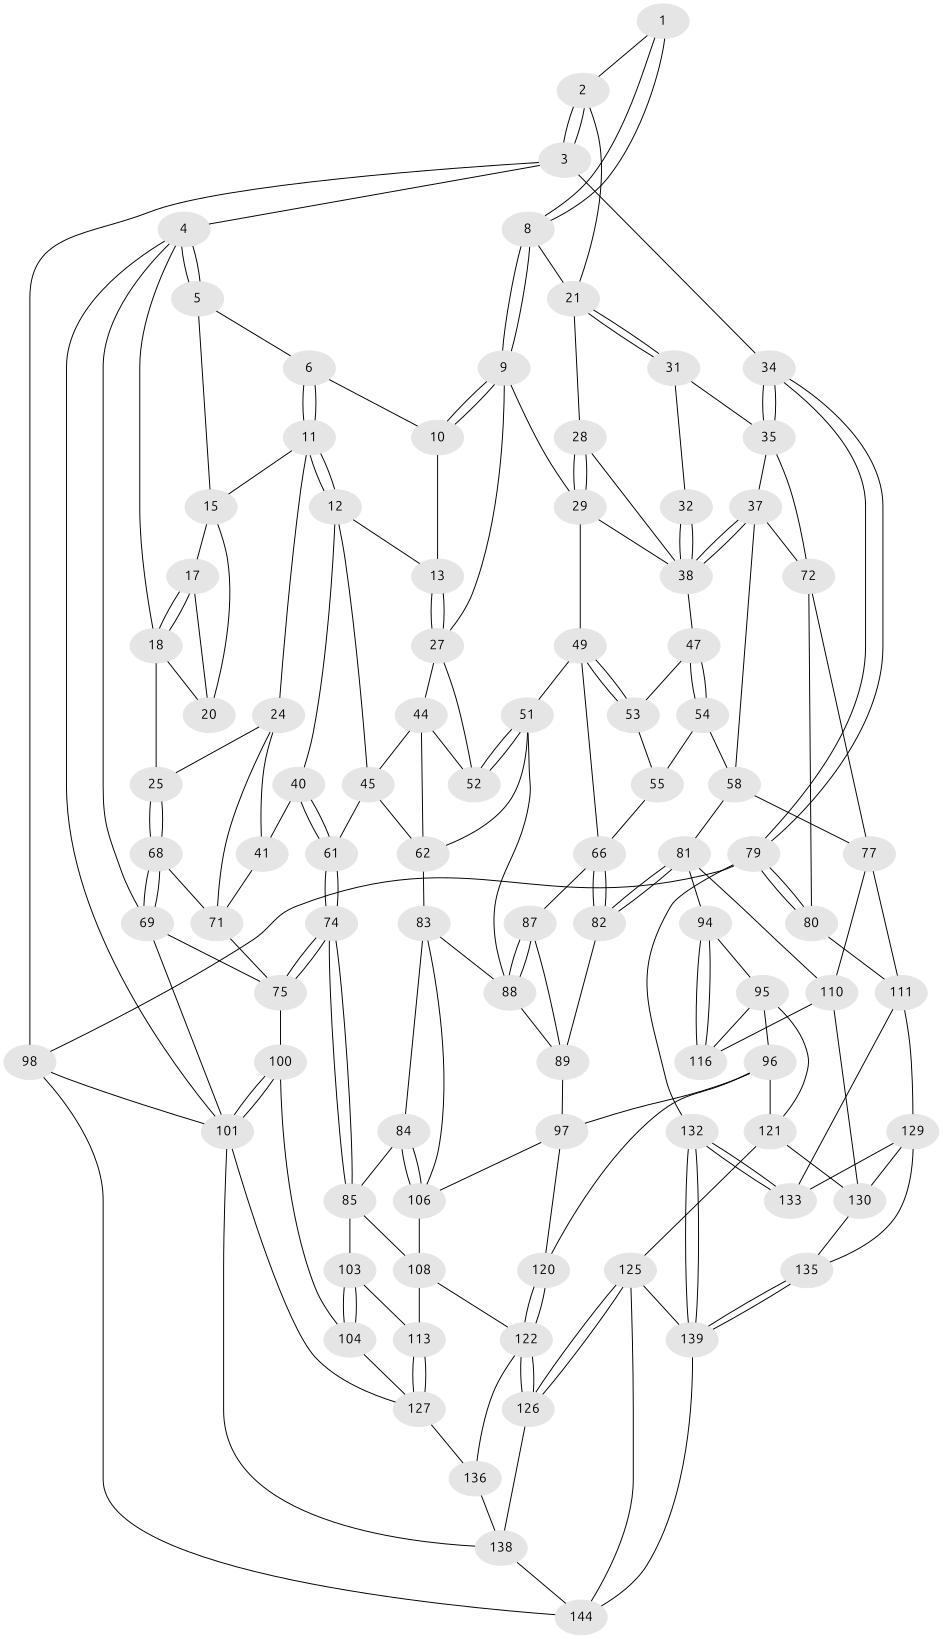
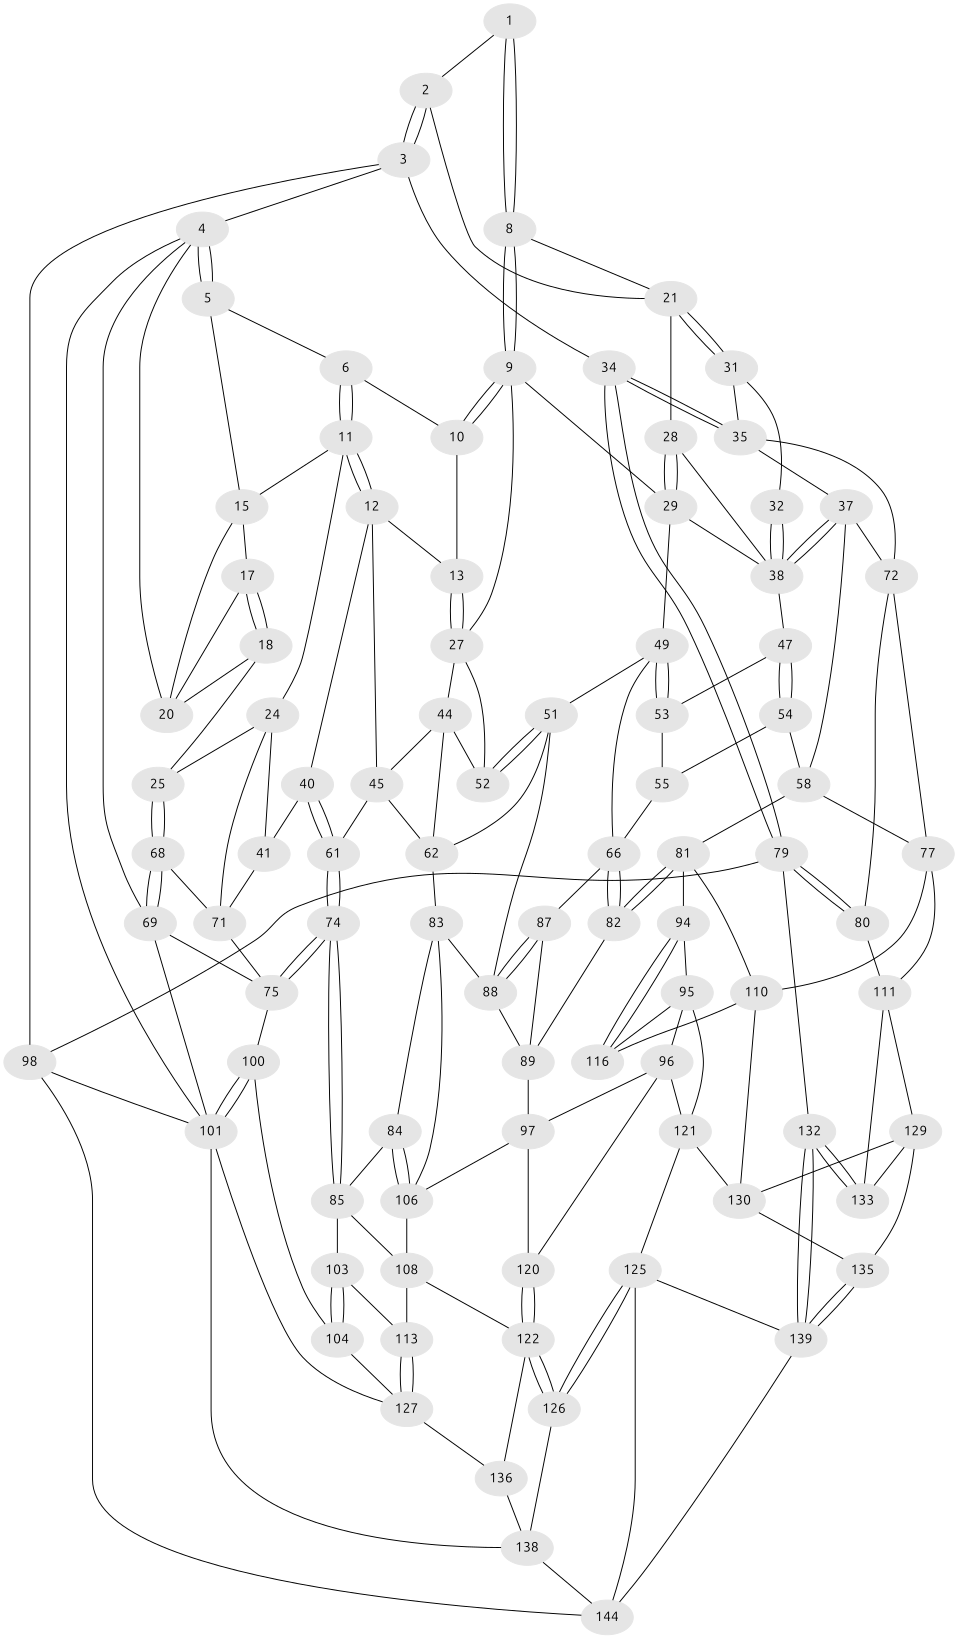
(140, 434) -> (140, 467)
